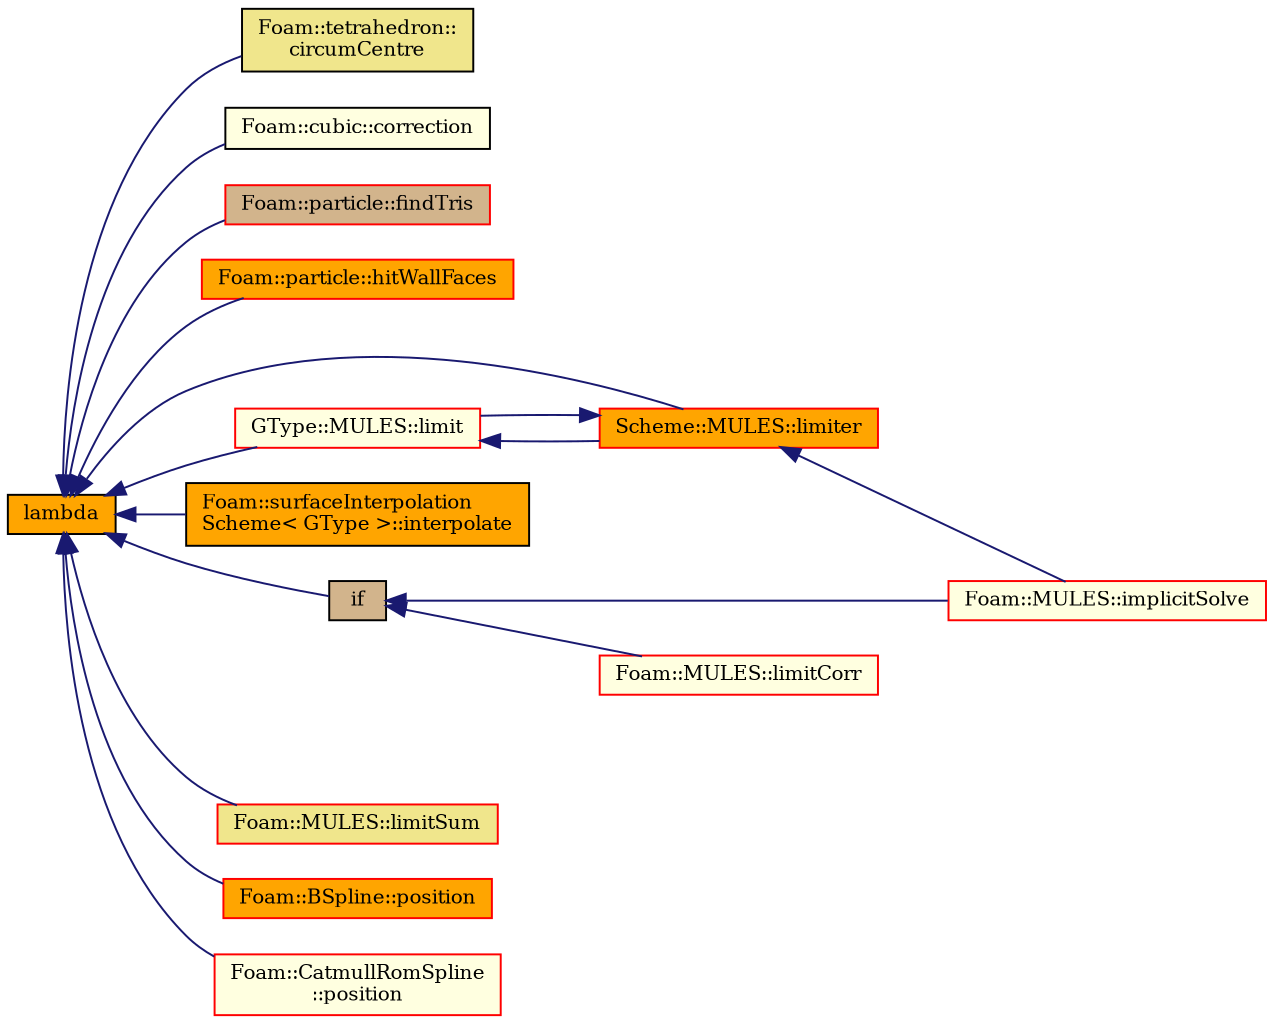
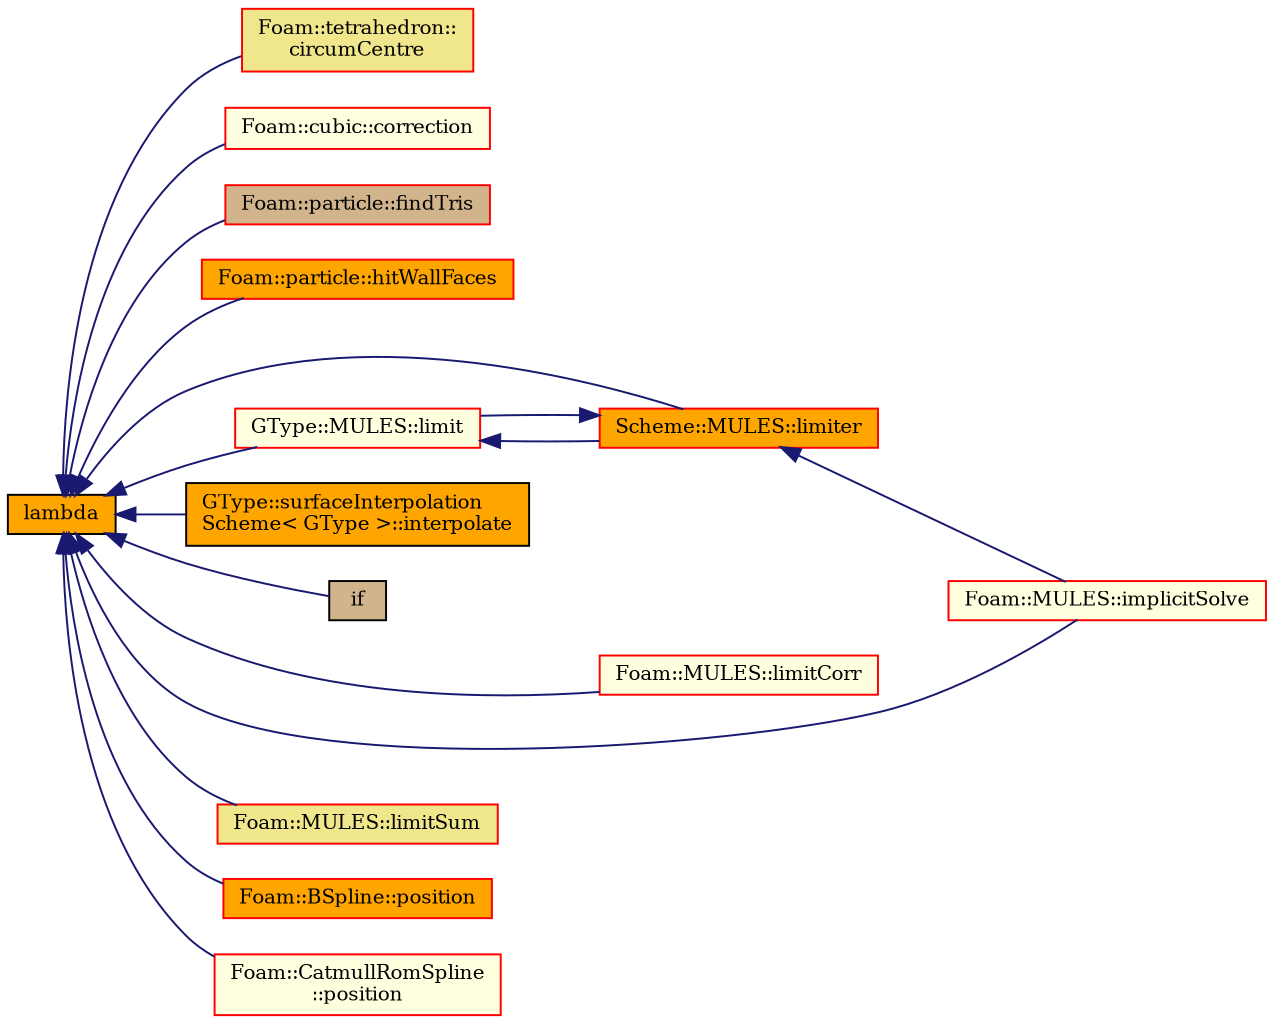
(358, 40) -> (358, 40)
(358, 128) -> (358, 128)
(358, 514) -> (358, 514)
(677, 601) -> (546, 748)
(524, 633) -> (324, 679)
